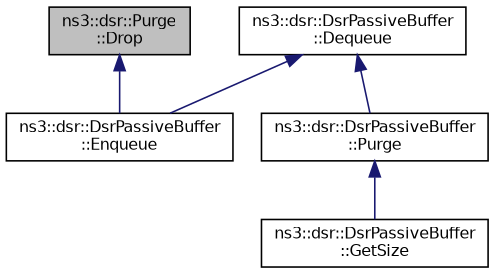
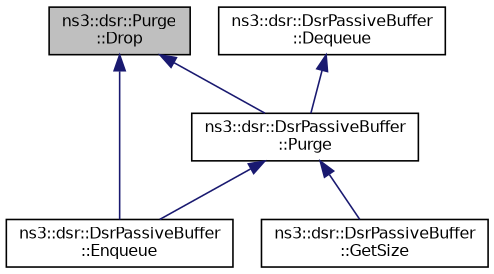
(229, 87) -> (205, 194)
none -> (219, 88)
